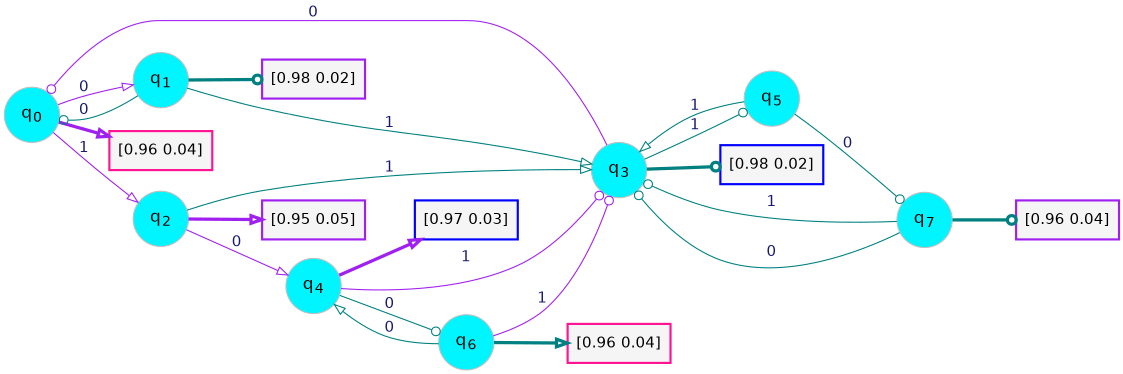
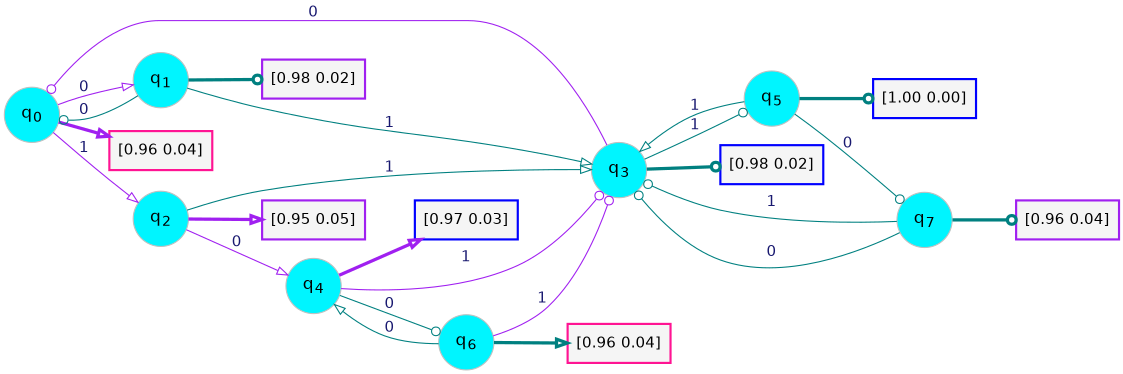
none -> (925, 99)
